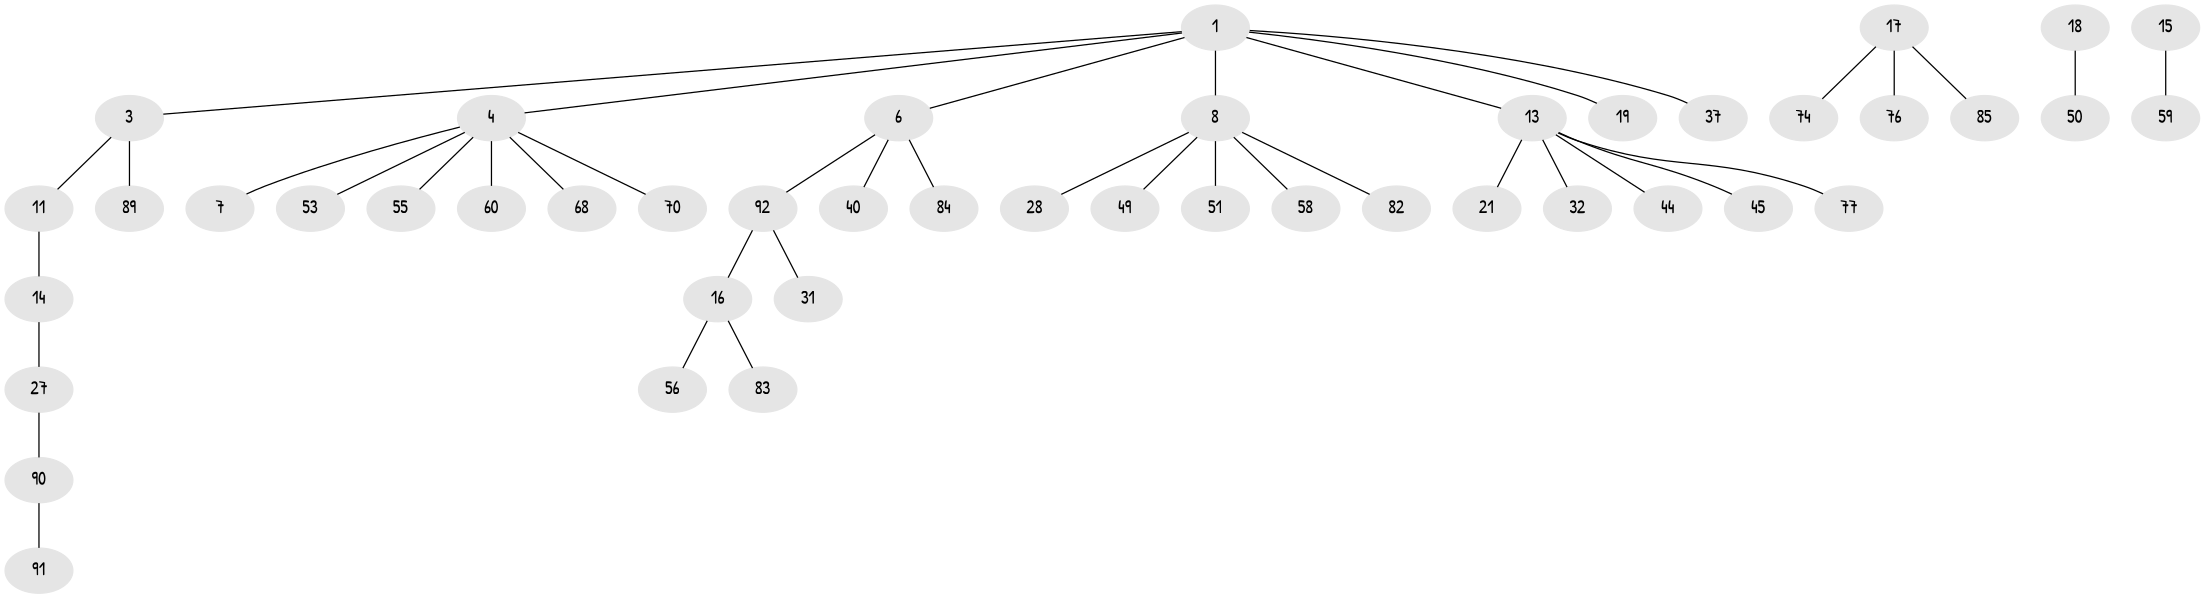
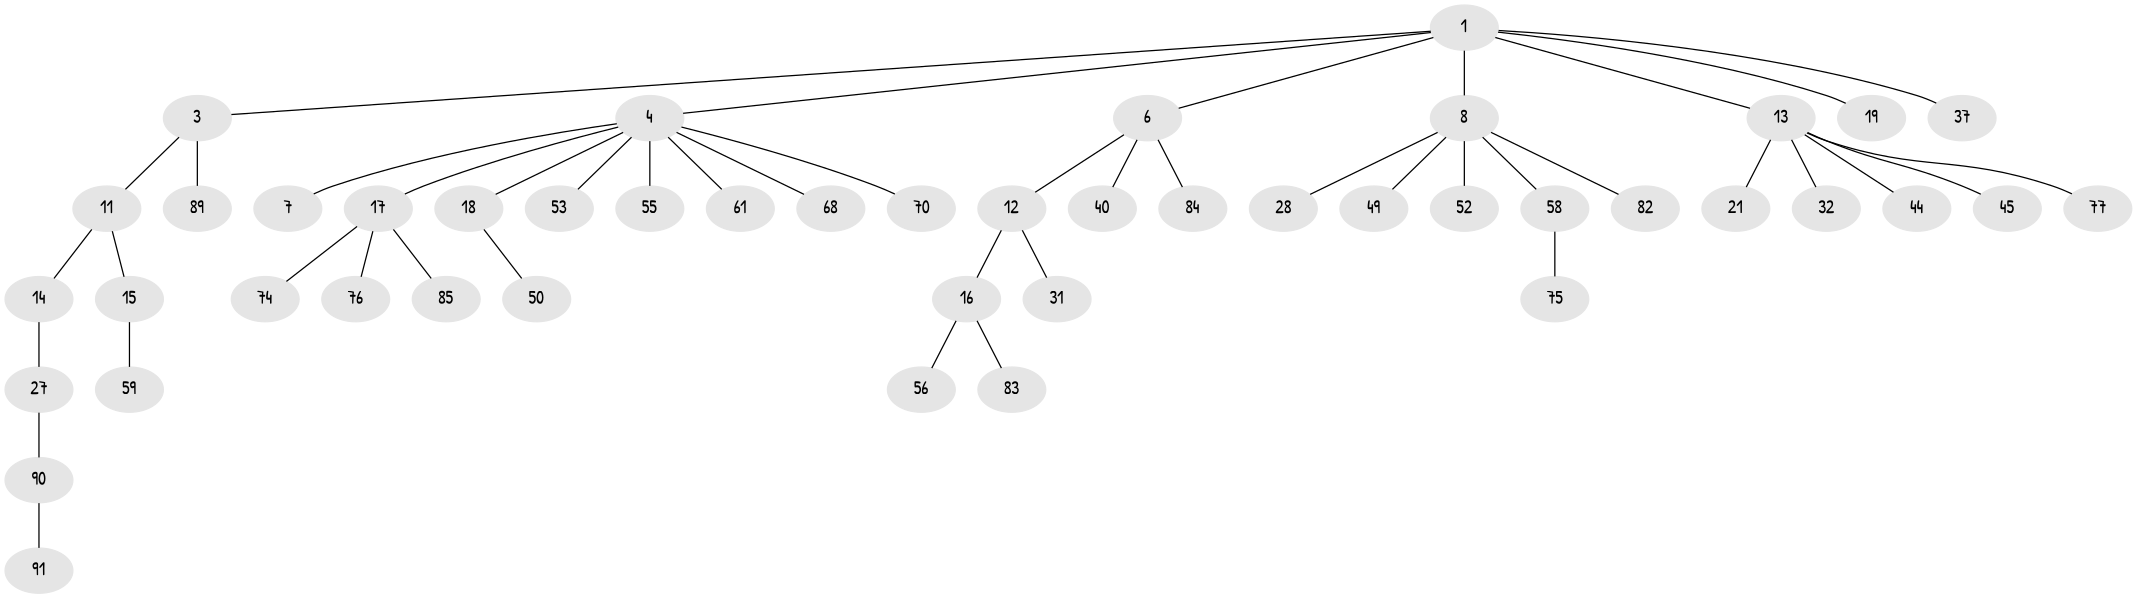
none -> (510, 157)
none -> (559, 163)
(491, 209) -> (740, 209)
(763, 209) -> (1012, 209)
(1215, 209) -> (1464, 209)
none -> (118, 254)
none -> (1555, 299)
